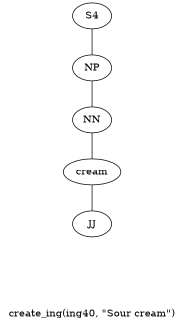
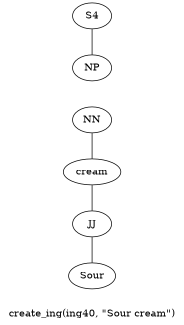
(92, 94) -> none
none -> (92, 276)
